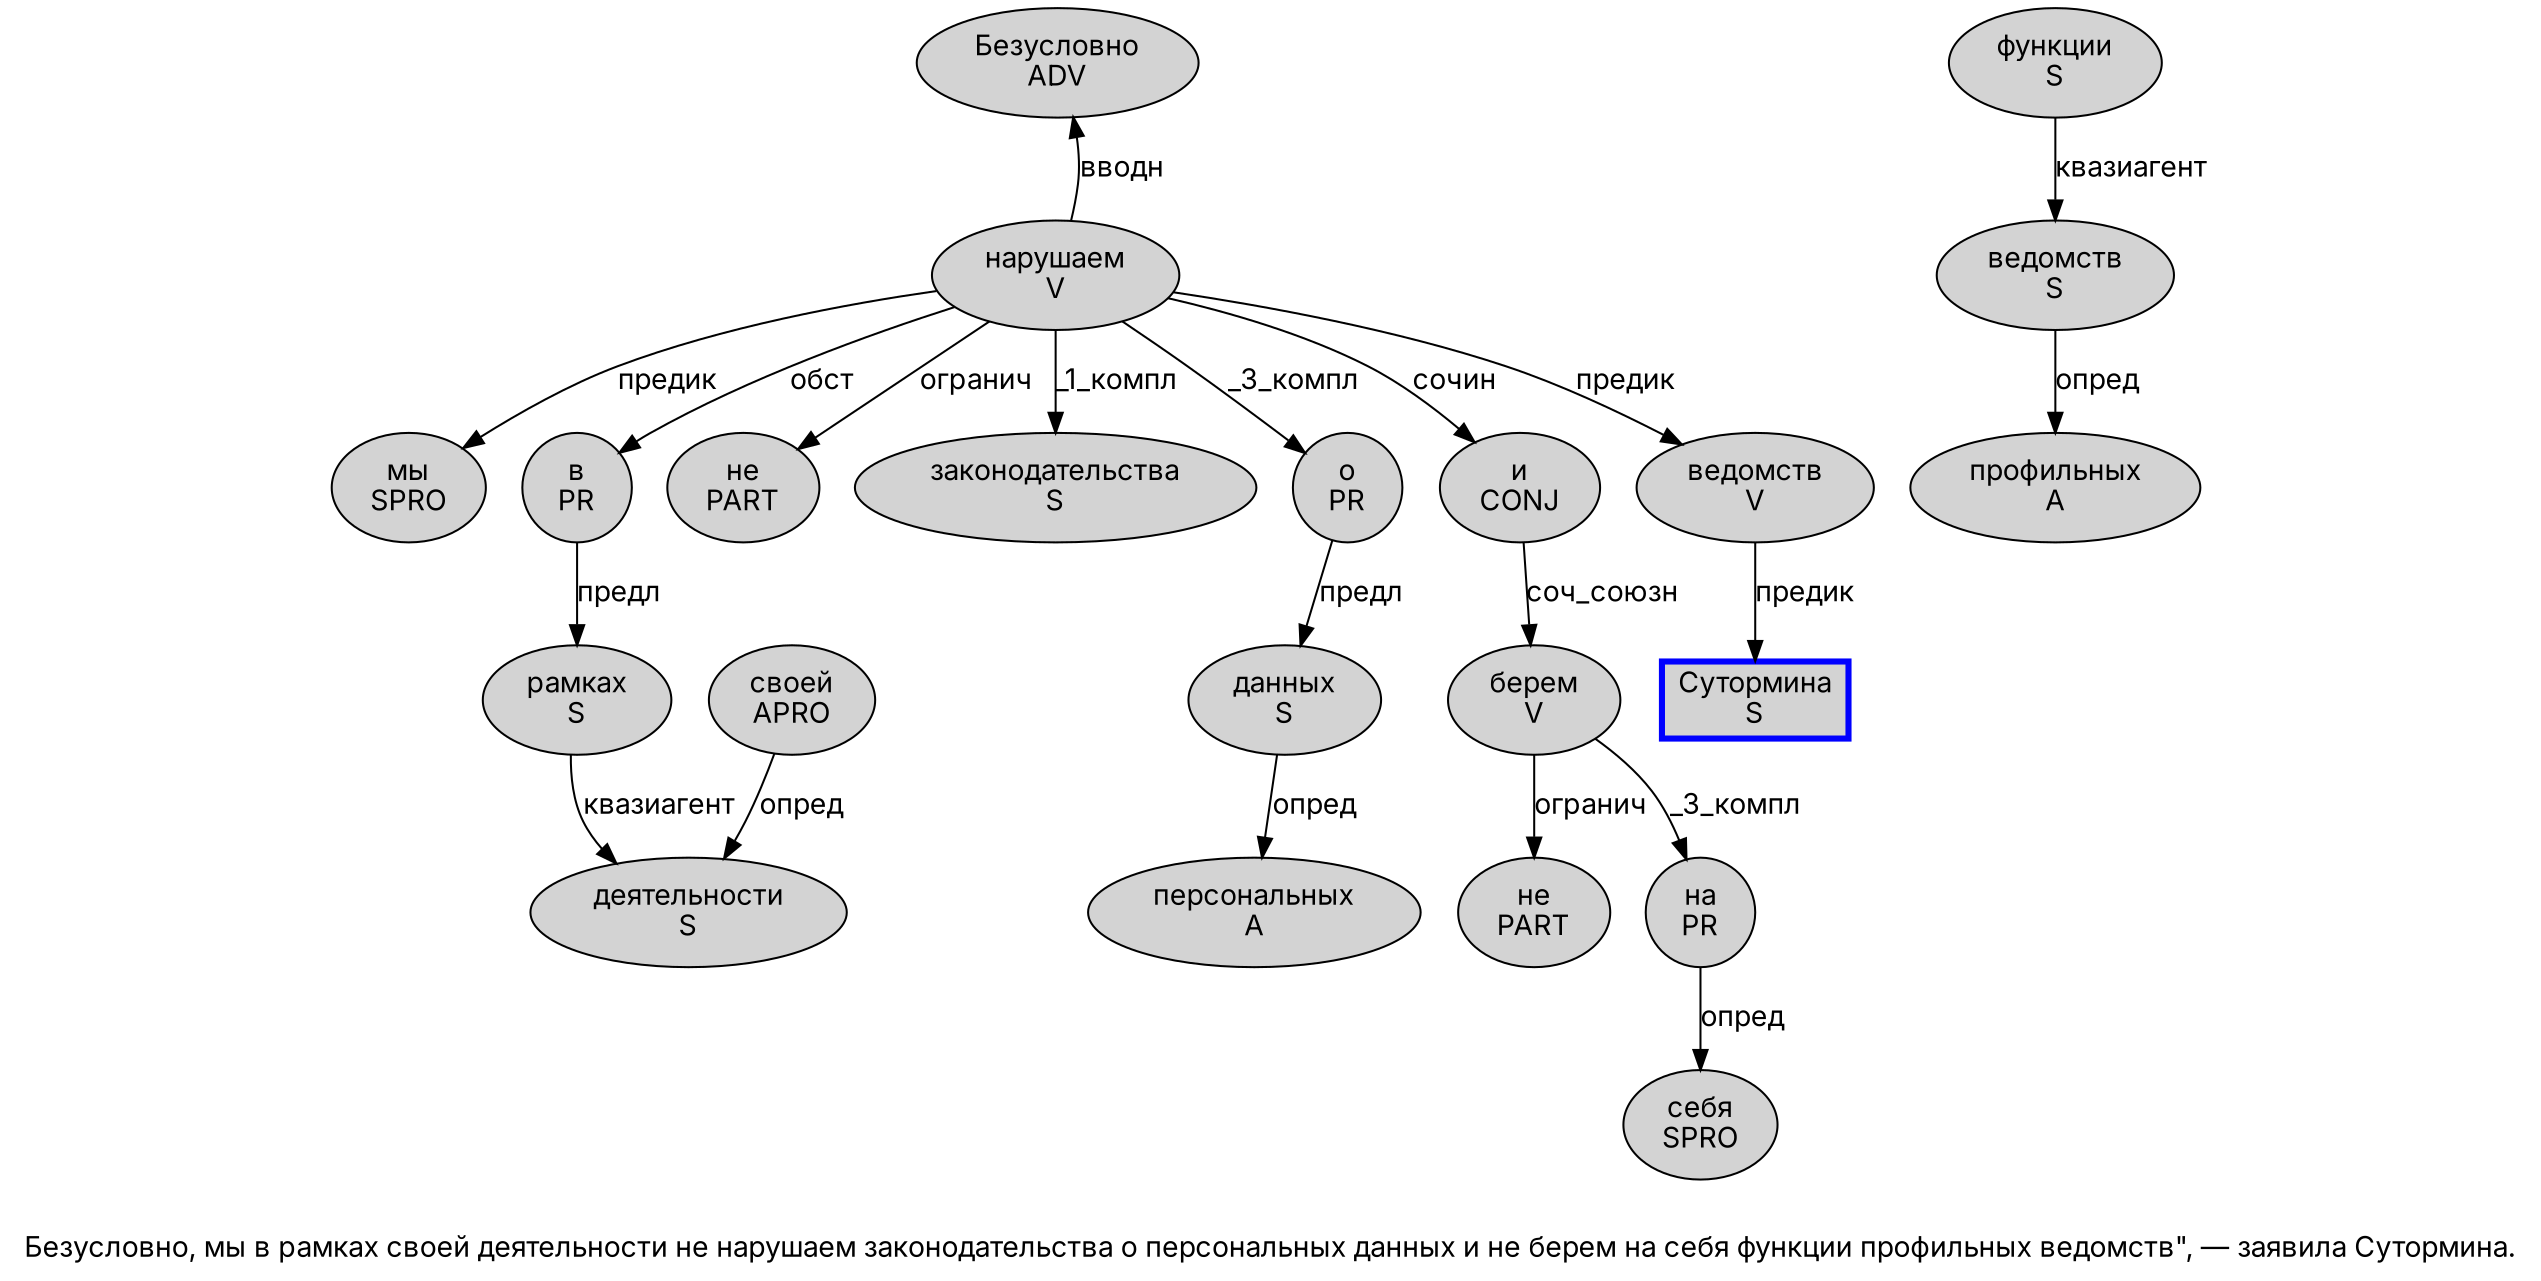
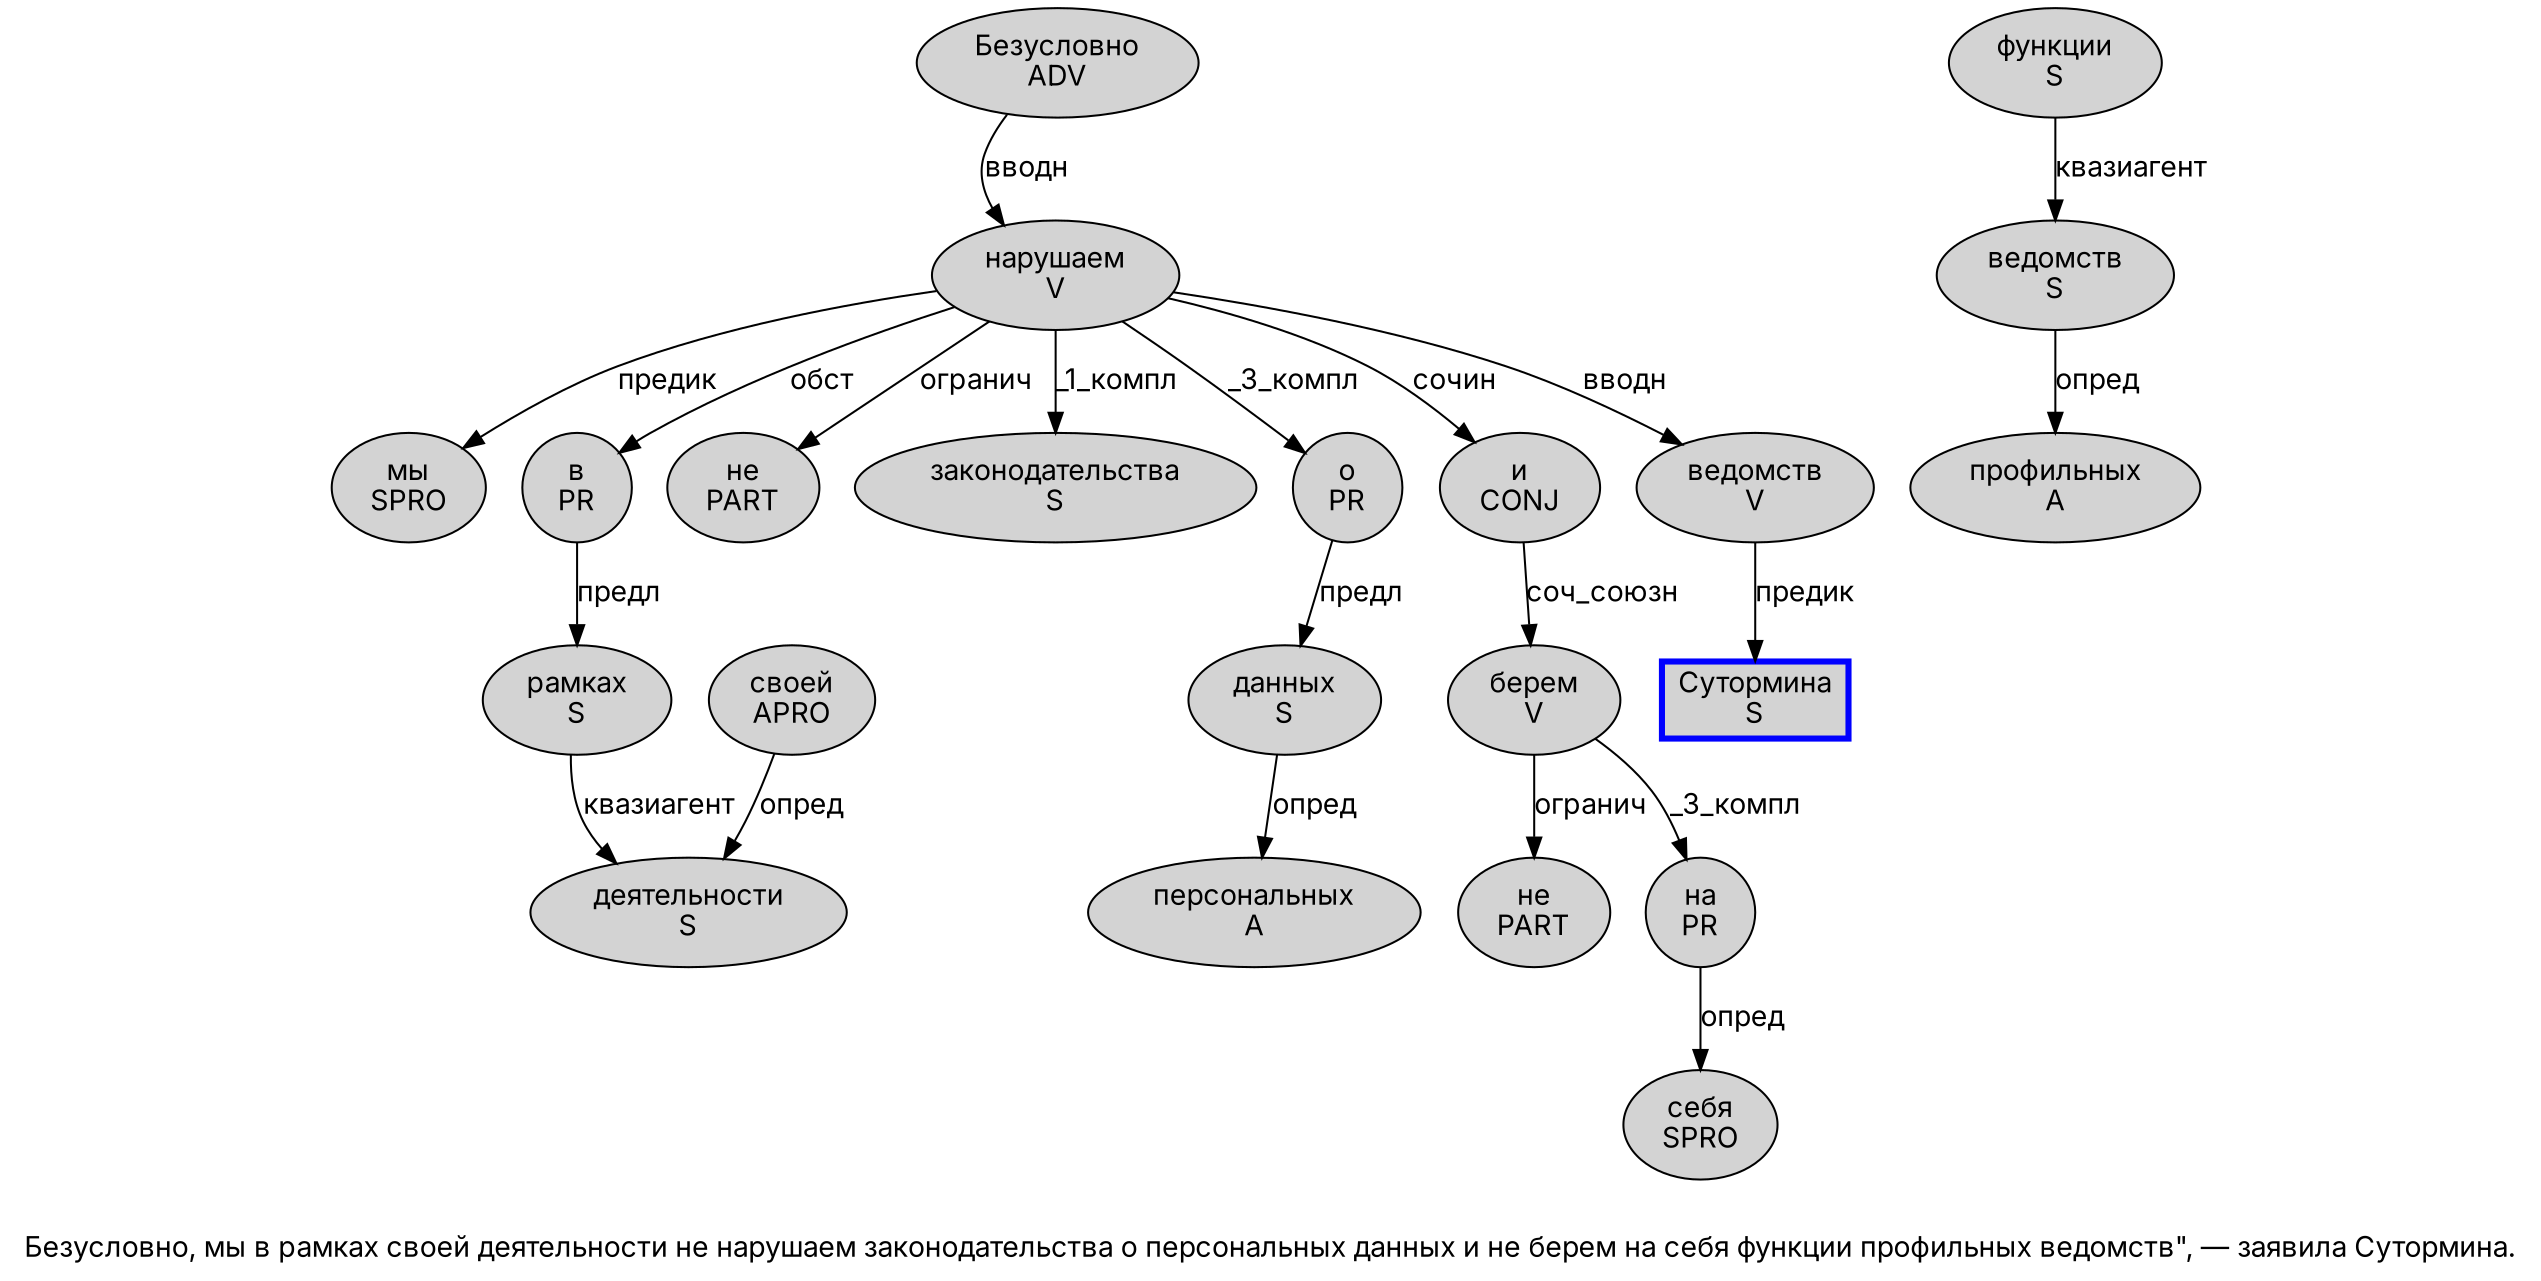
(1078, 179) -> (983, 159)
(1625, 381) -> (1625, 381)
